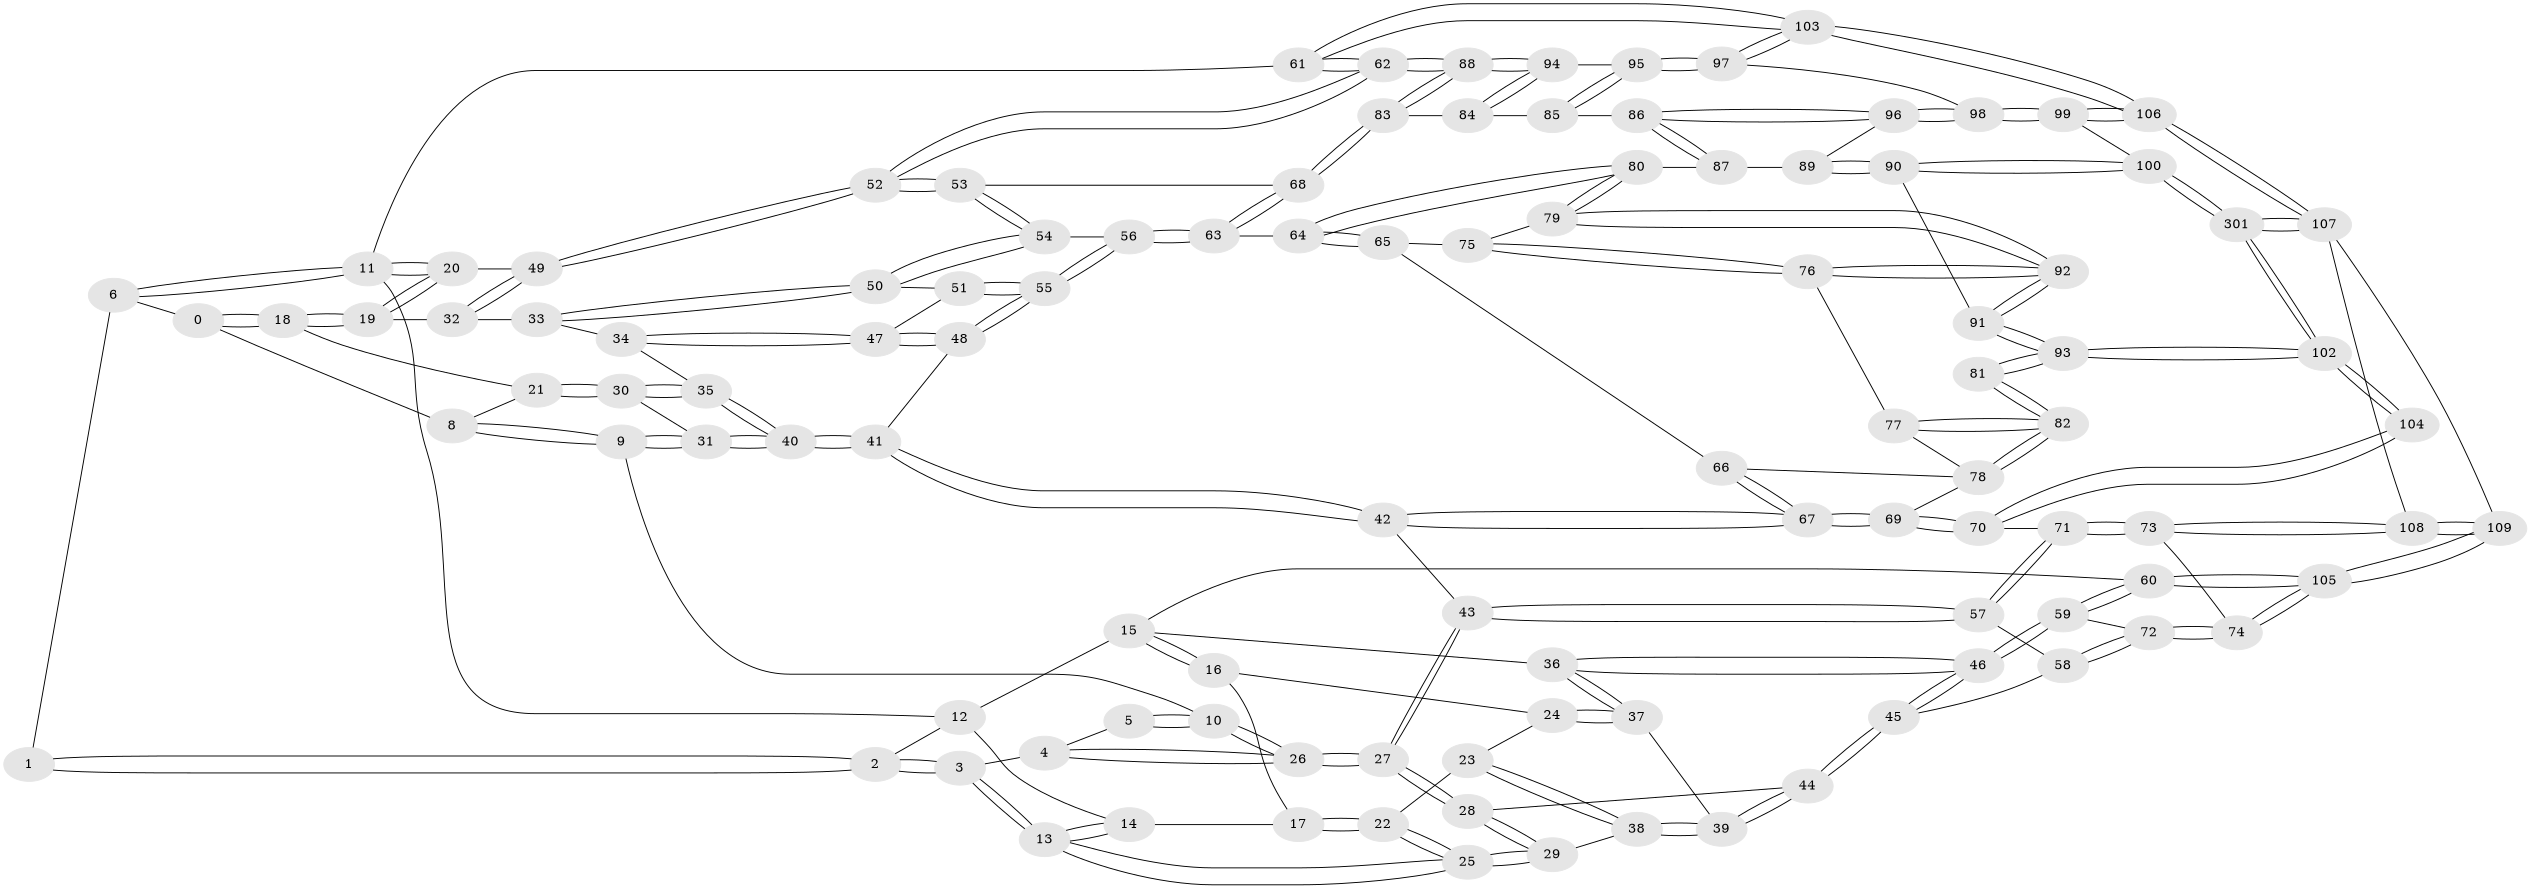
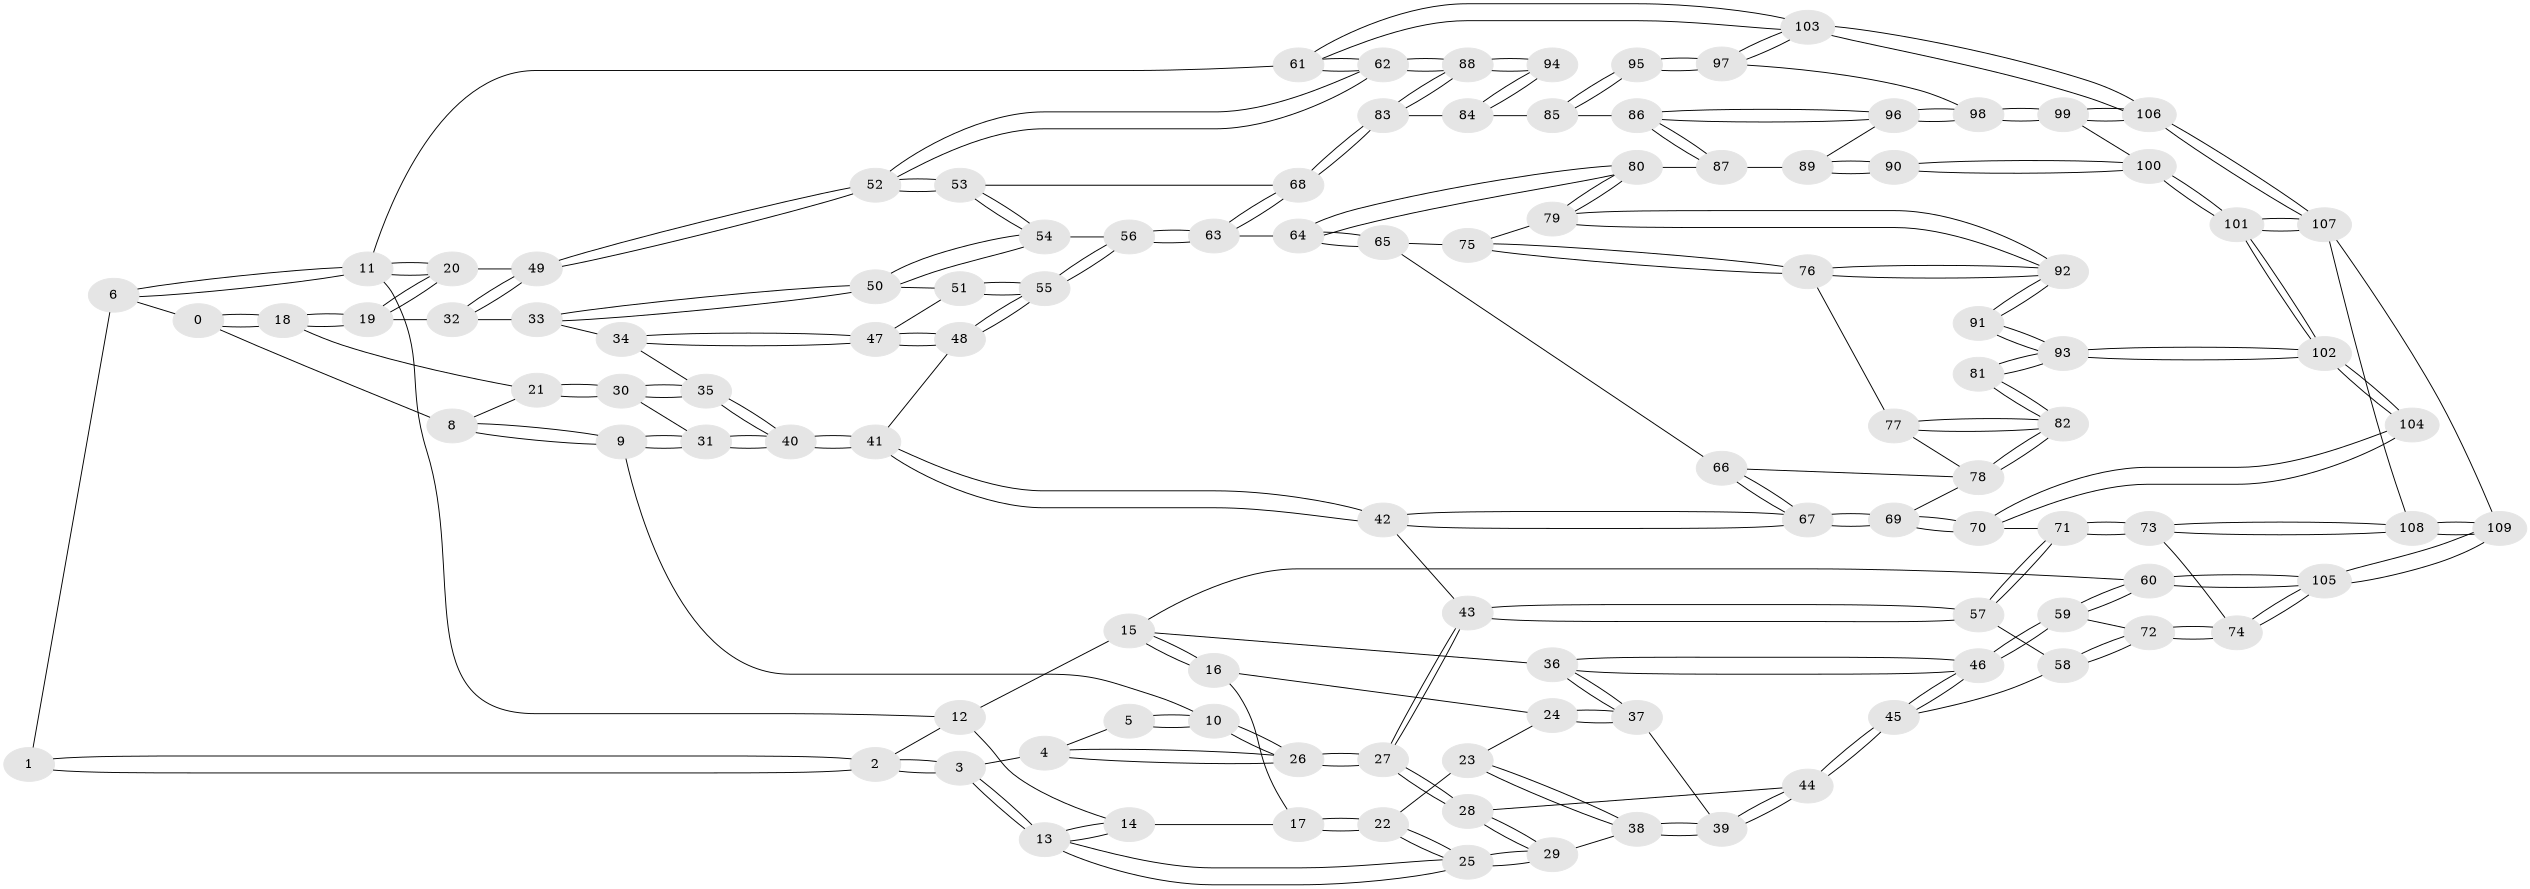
(1595, 65) -> none
(2237, 225) -> (2237, 225)
(1936, 245) -> none
